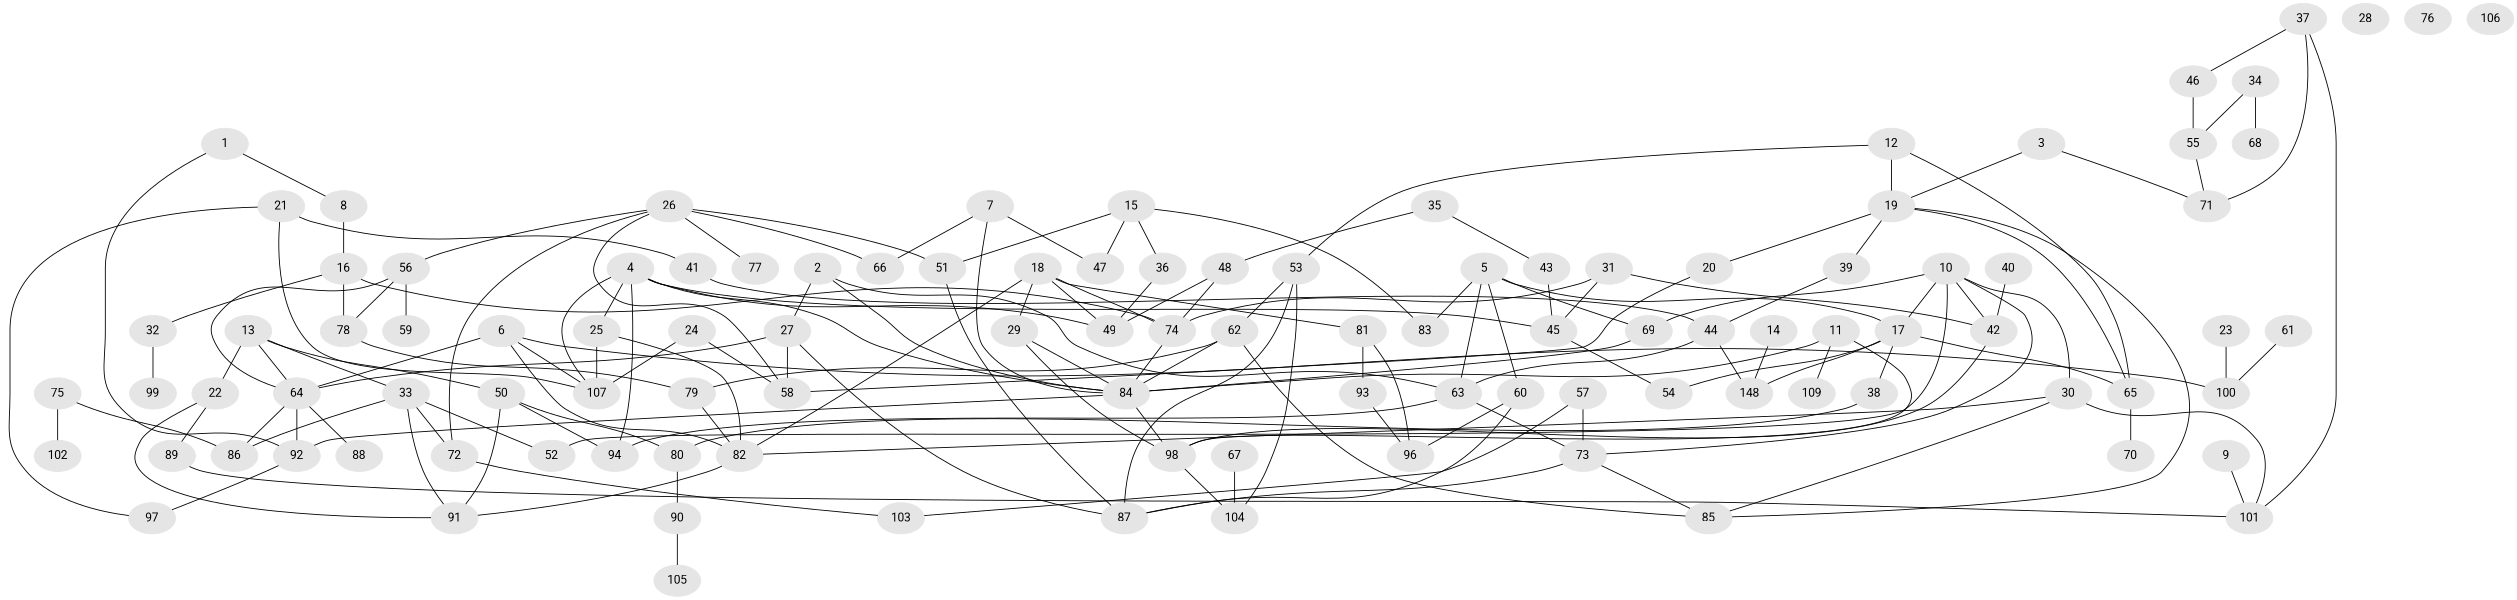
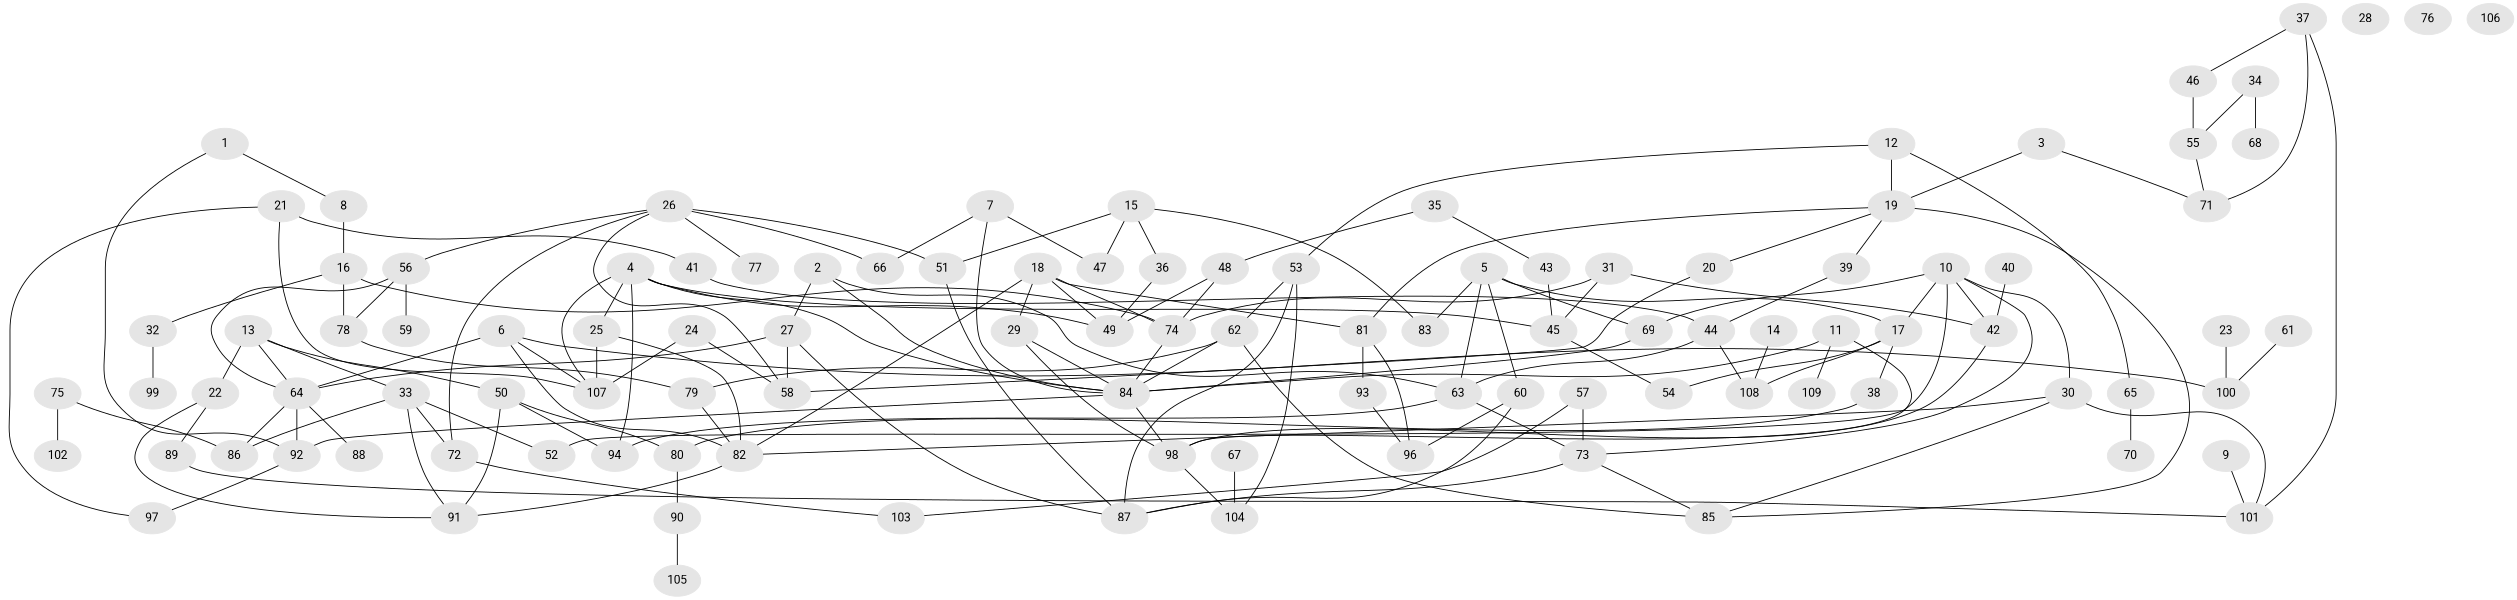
(2047, 259) -> (1608, 224)
(2017, 357) -> none
(1749, 393) -> (1749, 393)
